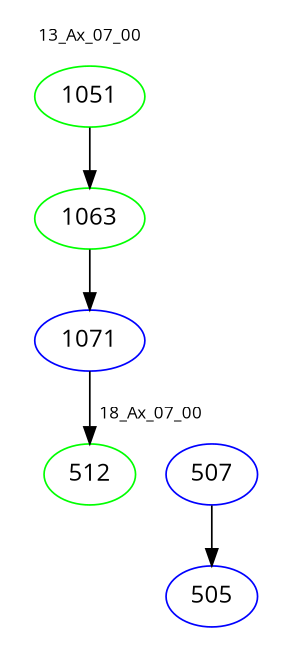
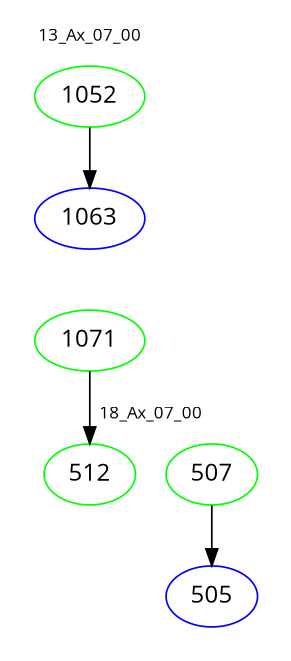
(90, 97) -> (90, 97)
(90, 219) -> (90, 219)
(90, 271) -> none
(90, 341) -> (90, 341)
(212, 474) -> (212, 474)
